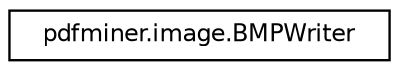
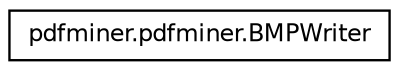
(200, 35) -> (200, 35)
